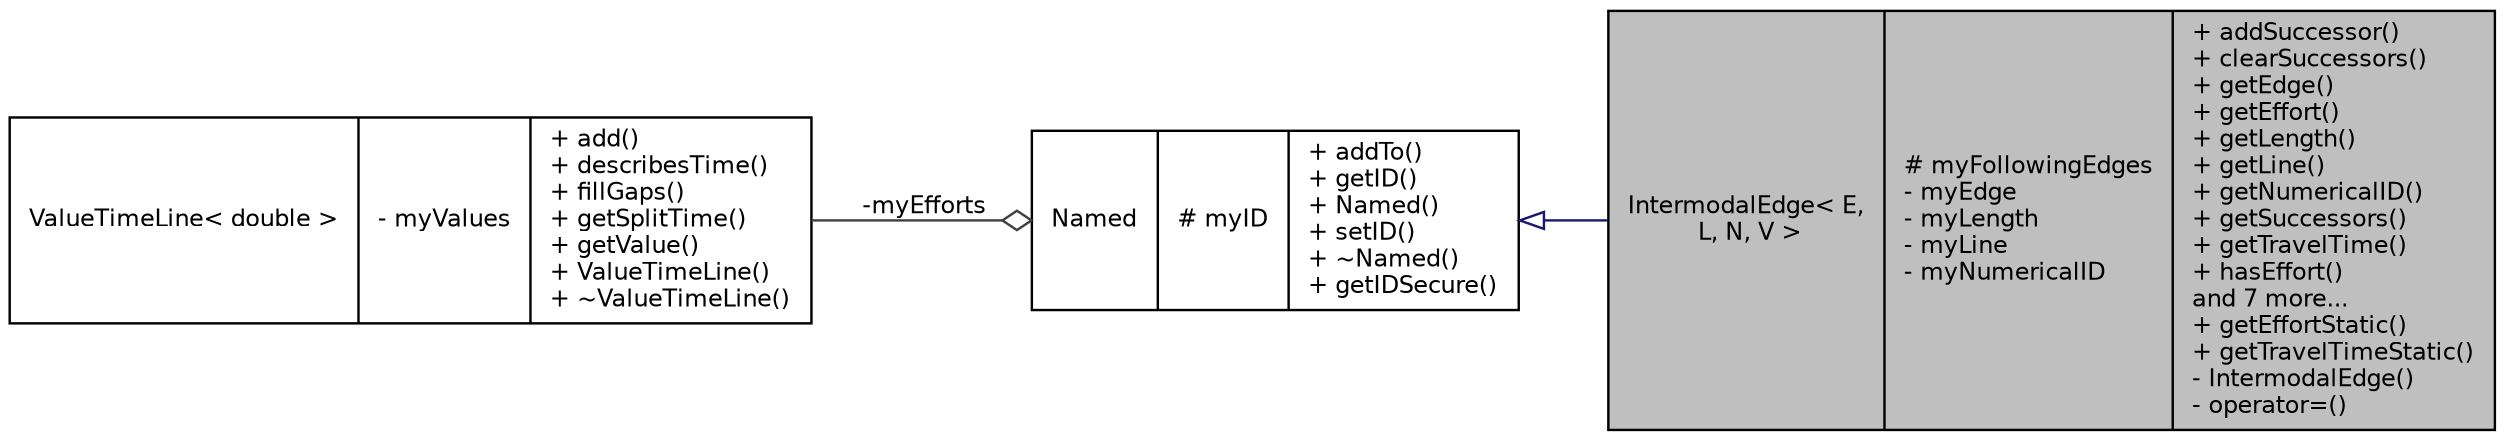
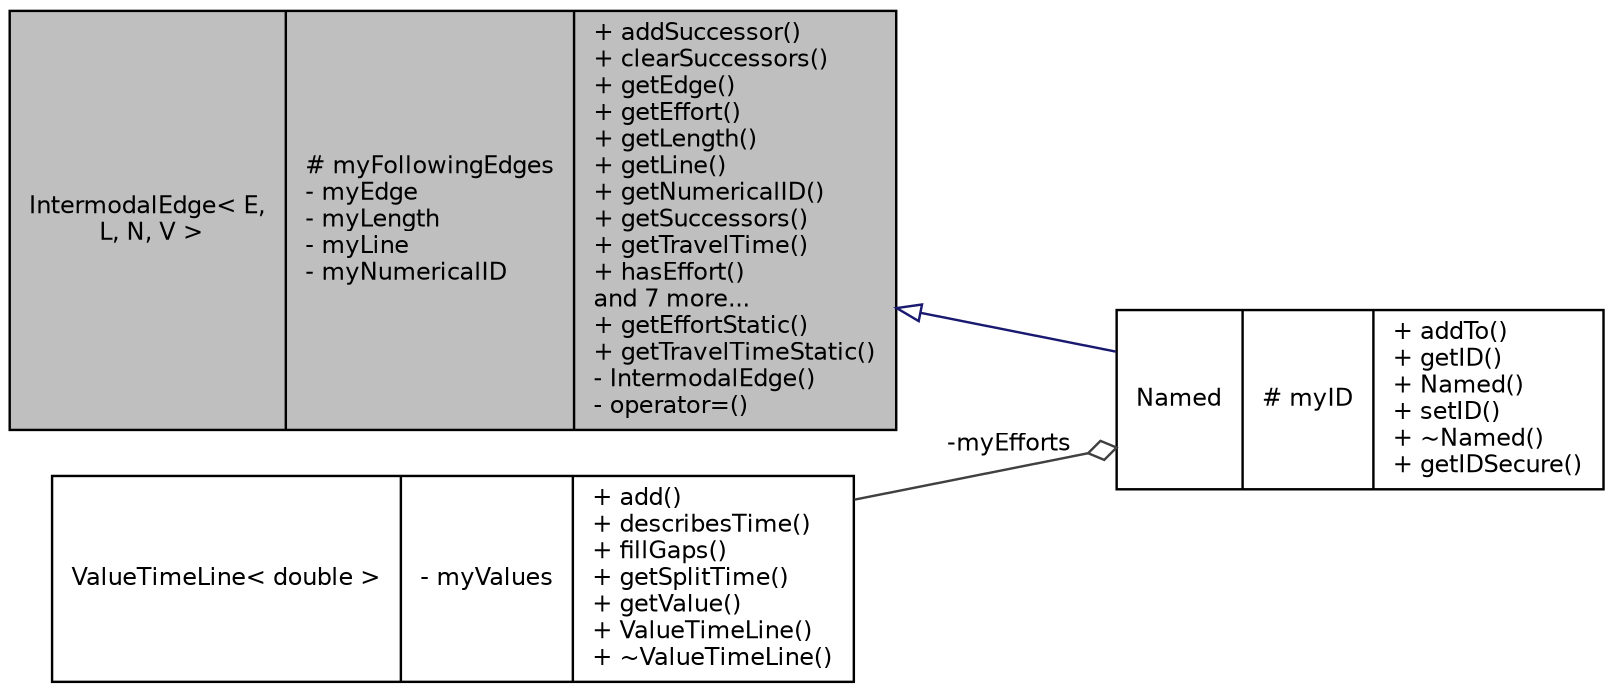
(1576, 220) -> (1018, 332)
